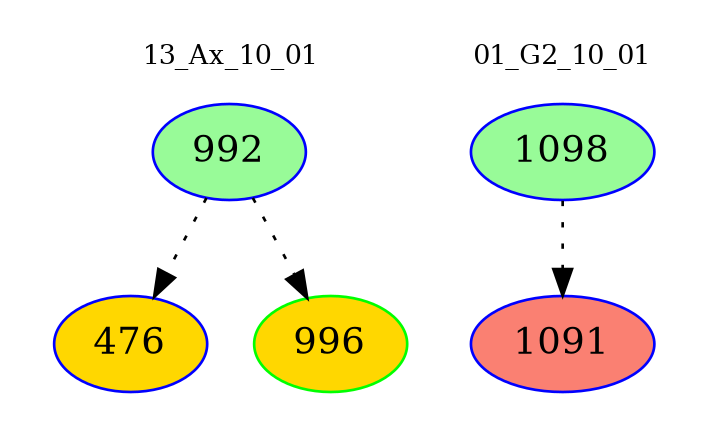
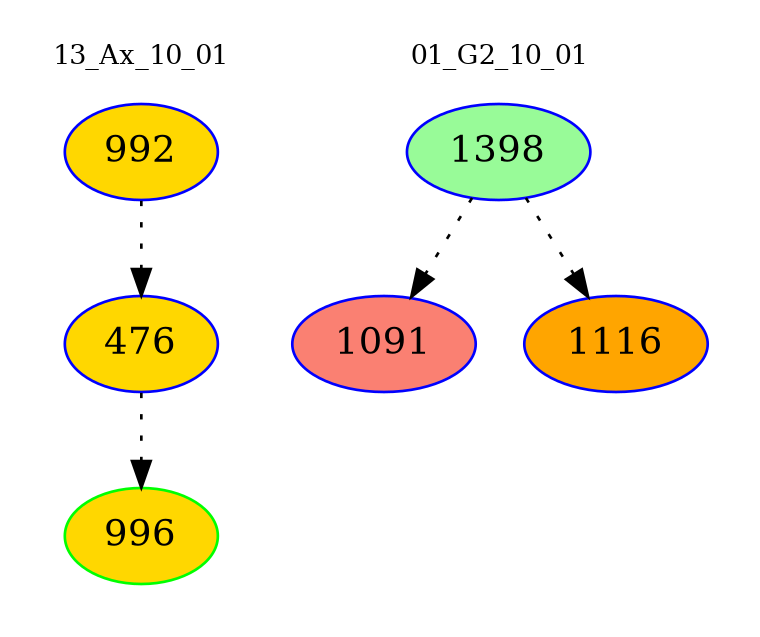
(229, 152) -> (141, 152)
(563, 152) -> (499, 152)
(274, 236) -> (141, 427)
none -> (616, 344)
